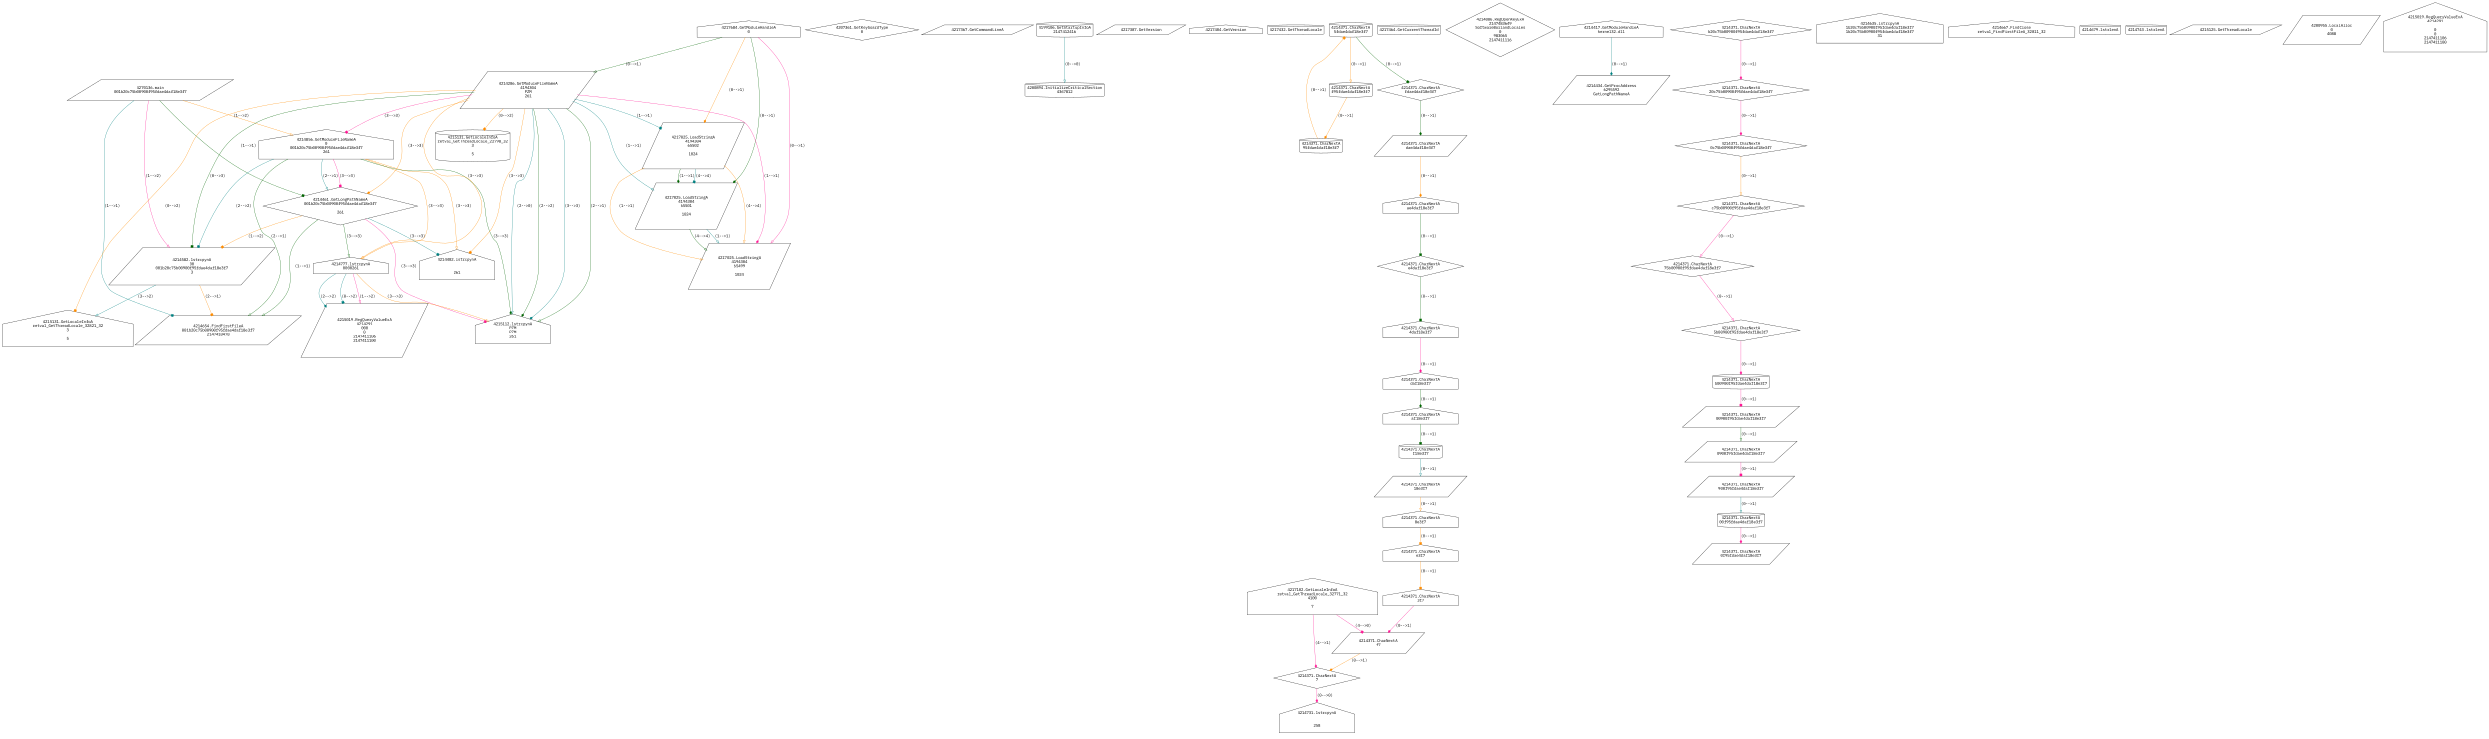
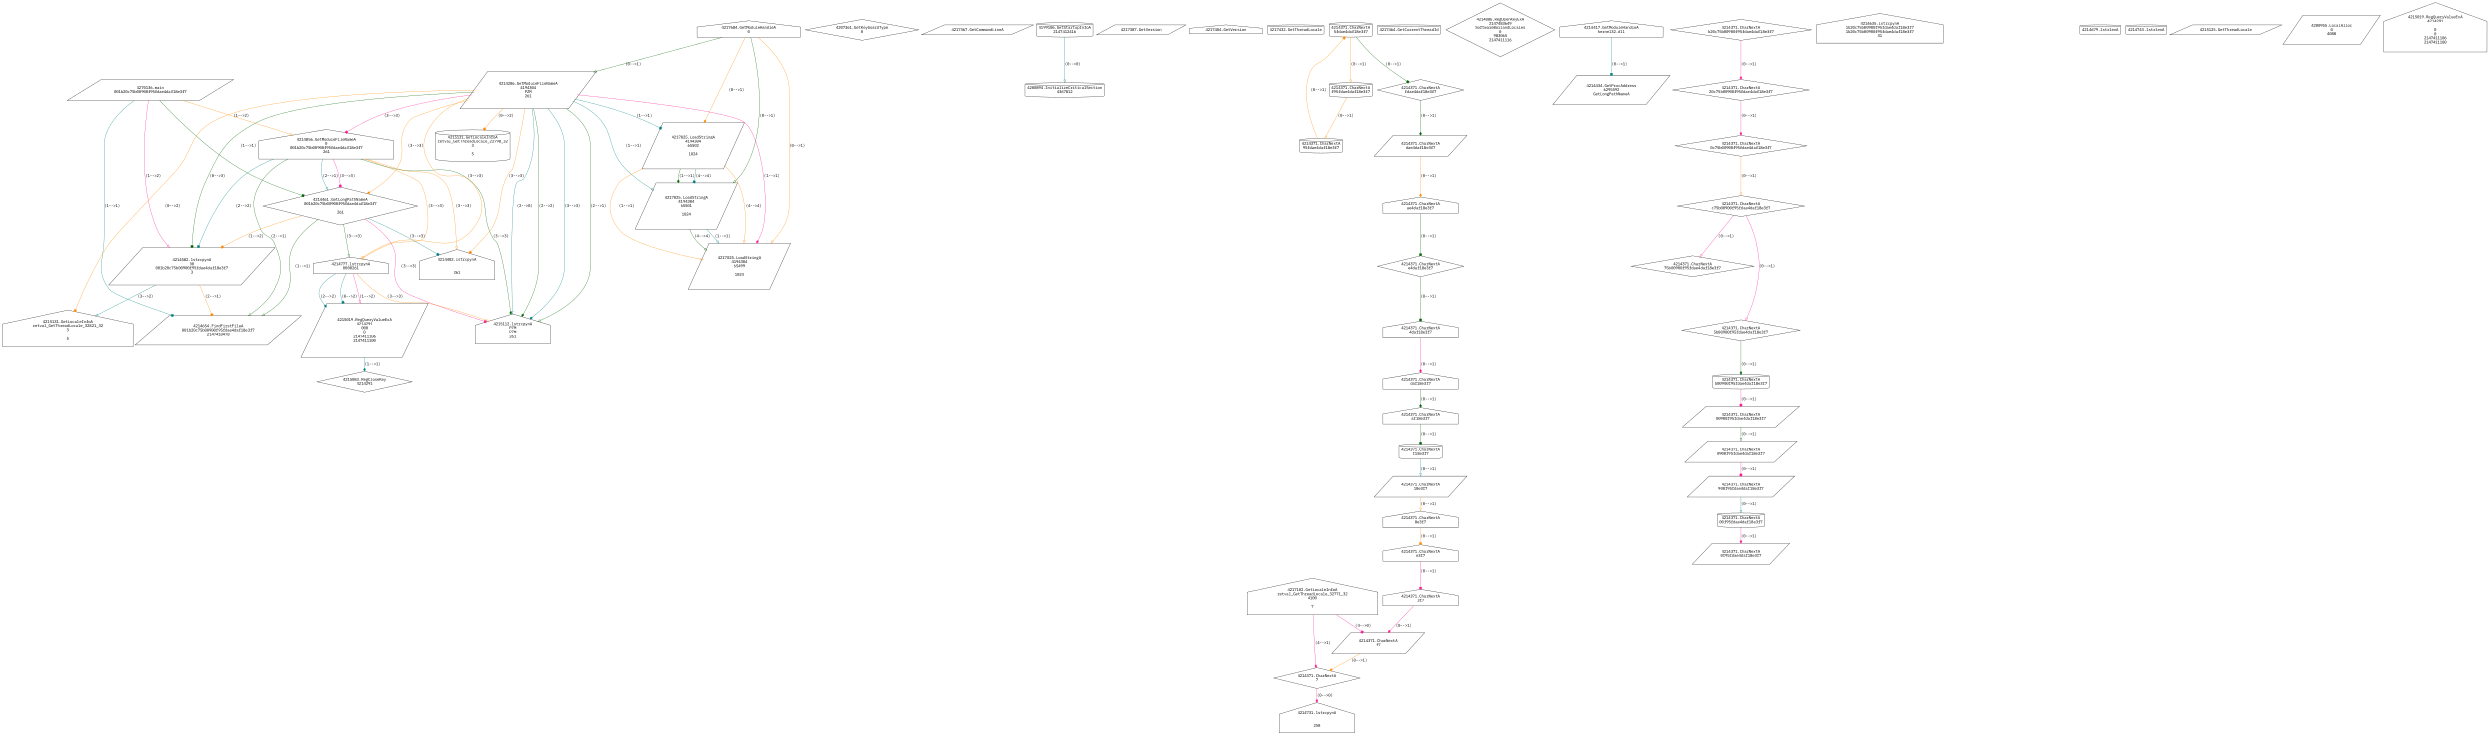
(2012, 30) -> none
(1611, 55) -> (1611, 55)
(759, 112) -> (759, 112)
(1337, 117) -> (1337, 117)
(789, 136) -> (789, 136)
(1716, 297) -> (1759, 267)
(1741, 356) -> (1741, 356)
none -> (365, 382)
(1421, 574) -> (1421, 574)
